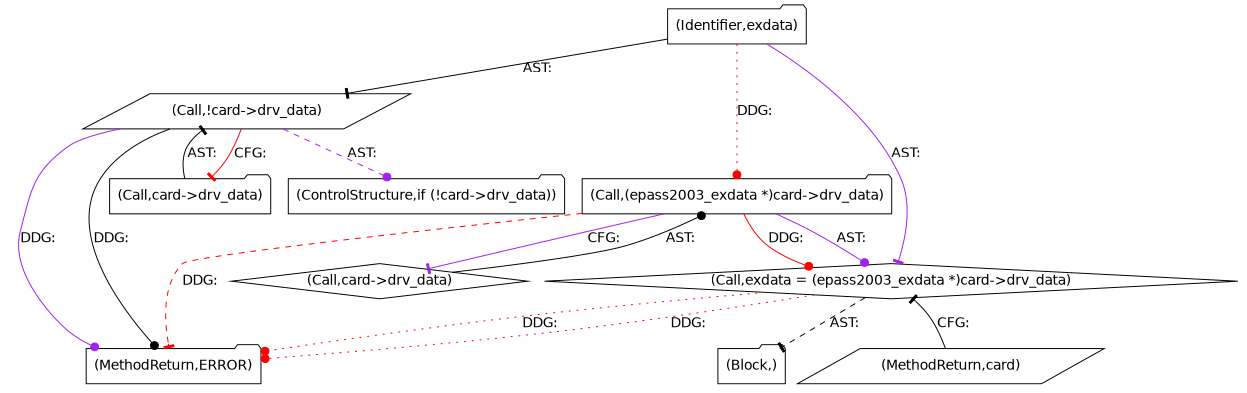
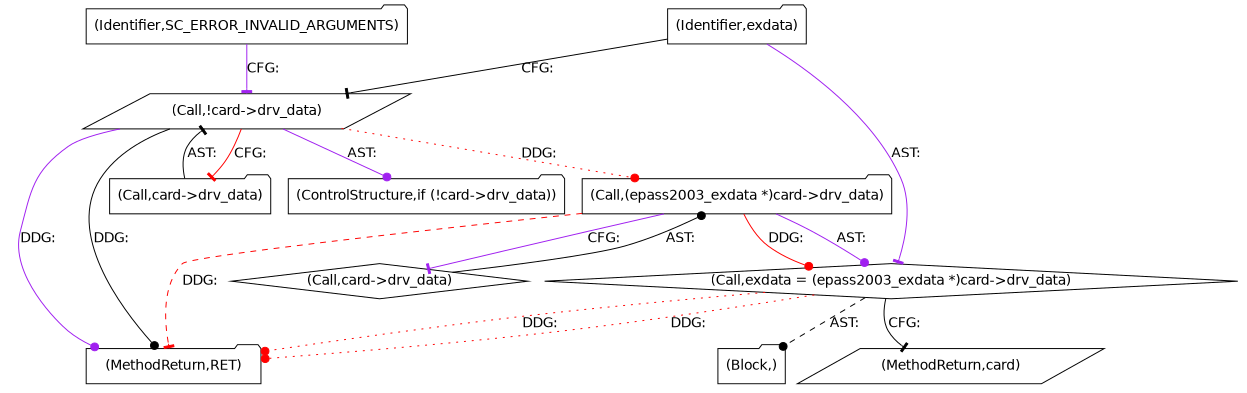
none -> (247, 26)
(540, 69) -> (540, 69)
(737, 107) -> (486, 153)
(333, 152) -> (333, 152)
(825, 322) -> (825, 322)
(934, 323) -> (886, 325)
(174, 366) -> (174, 366)
